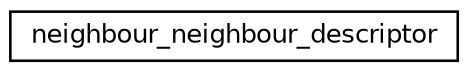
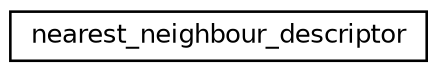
(234, 36) -> (219, 36)
